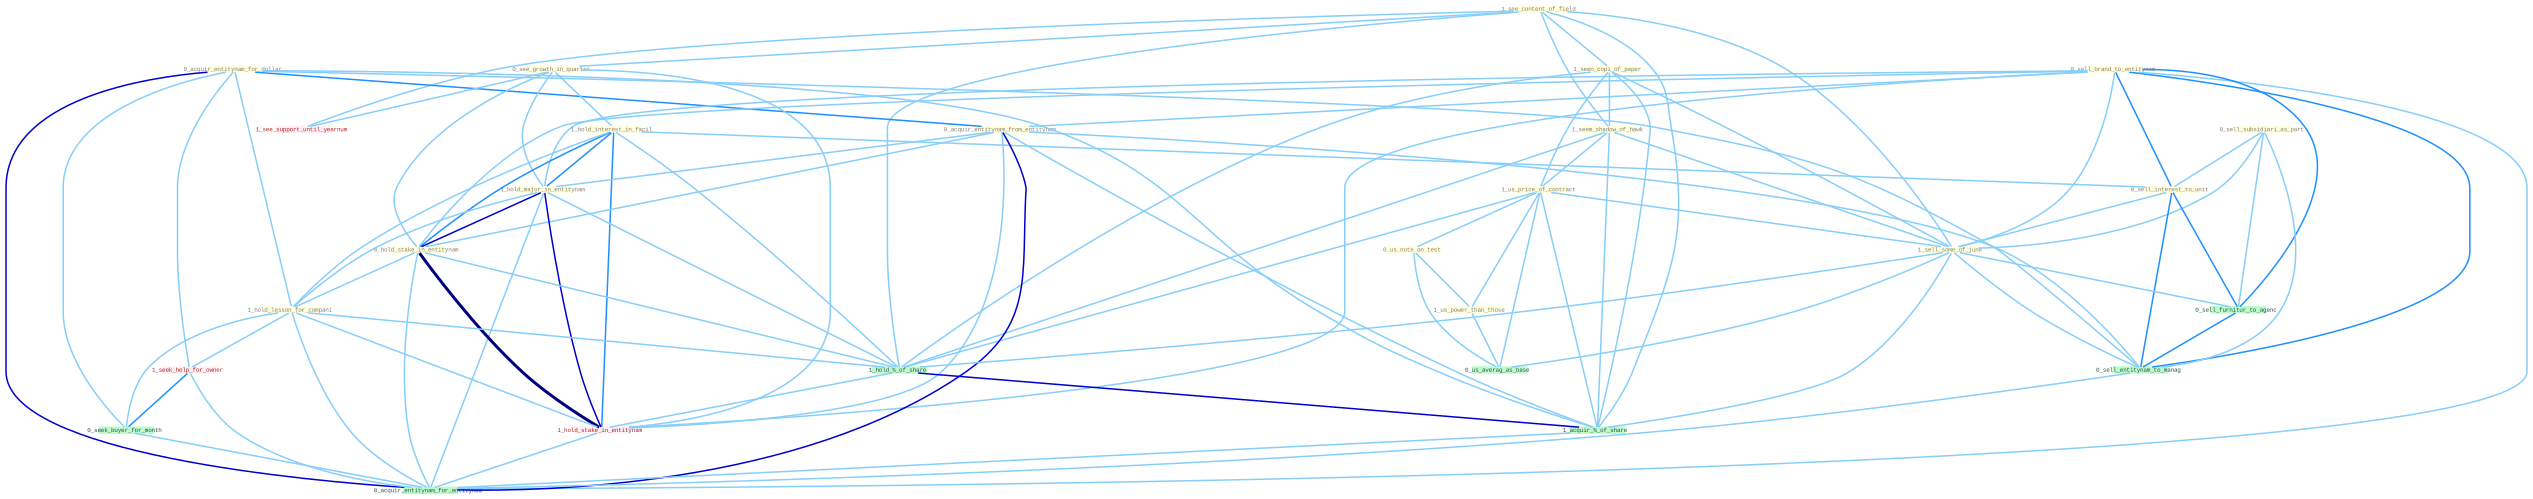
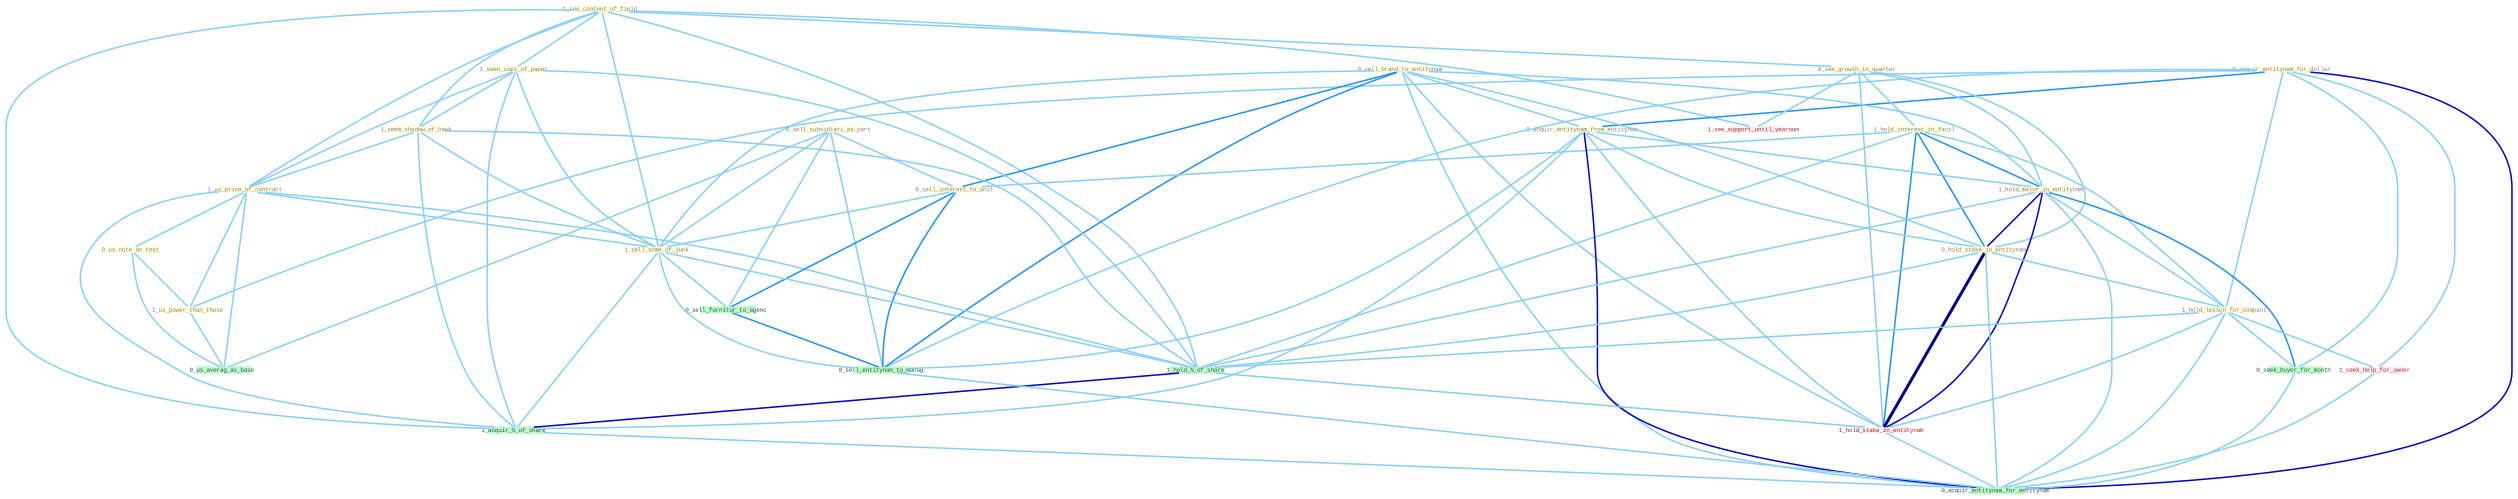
none -> (418, 88)
(969, 109) -> (1210, 93)
(2310, 139) -> none
(1735, 327) -> (527, 250)
(158, 400) -> (2195, 252)
